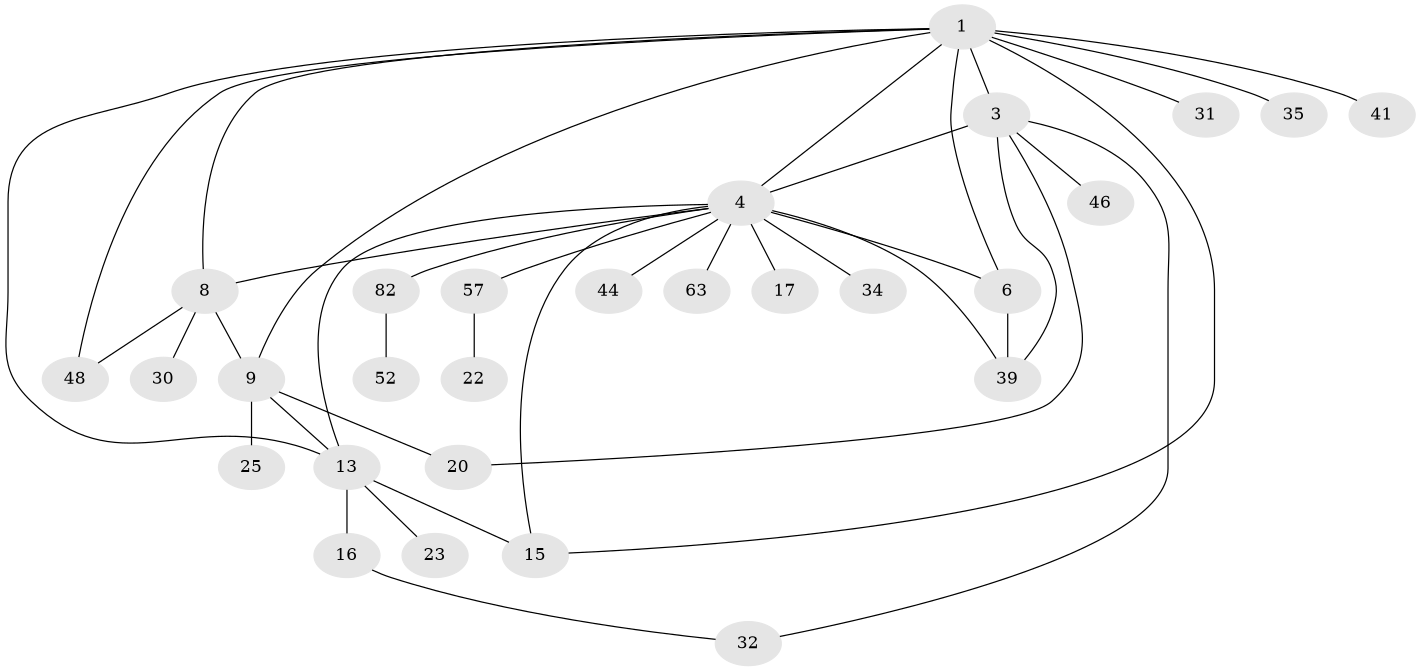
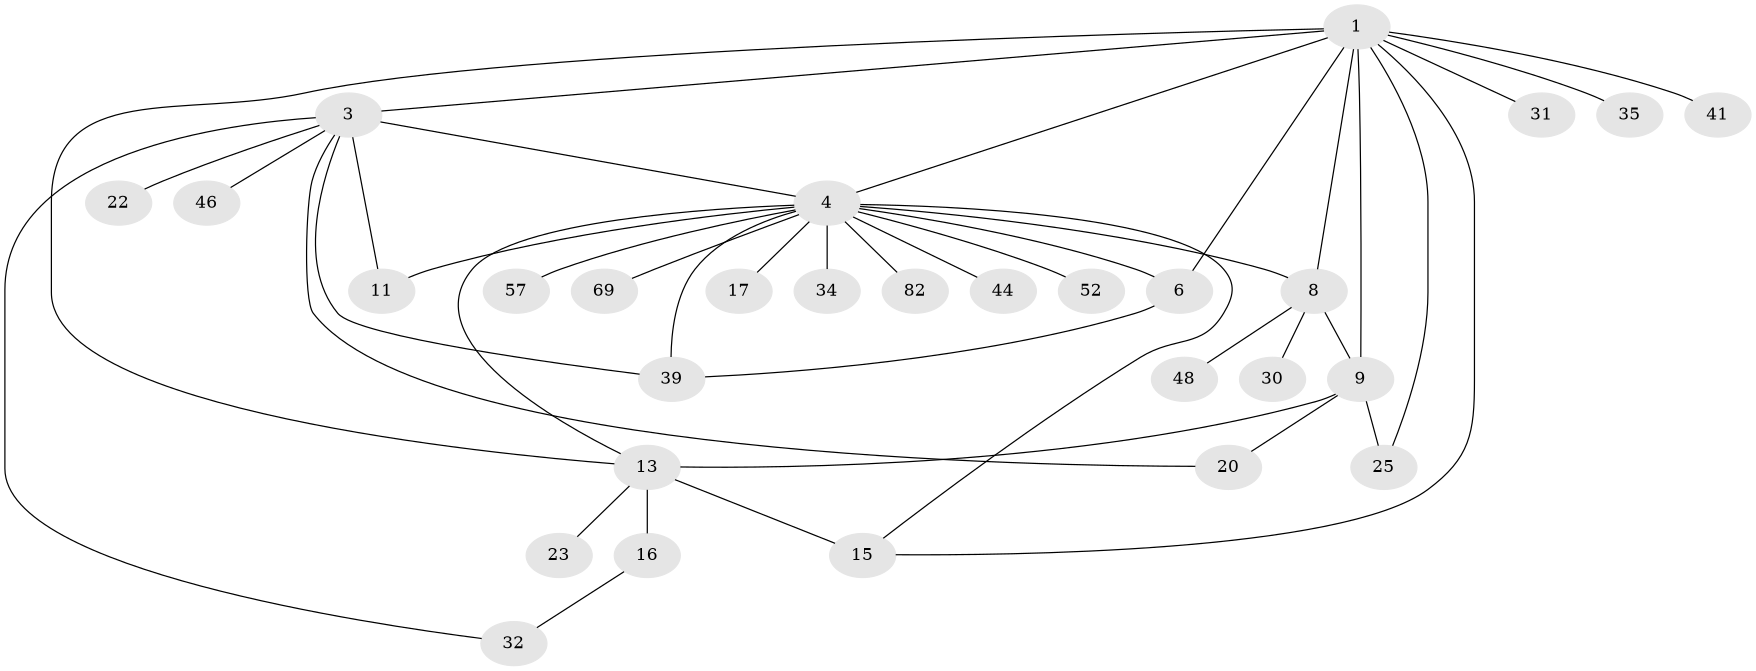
(244, 85) -> (1428, 243)
none -> (382, 291)
(697, 291) -> (604, 291)
(386, 335) -> (963, 241)
(474, 335) -> (231, 155)
